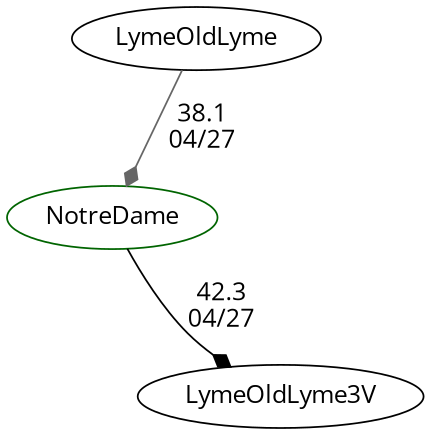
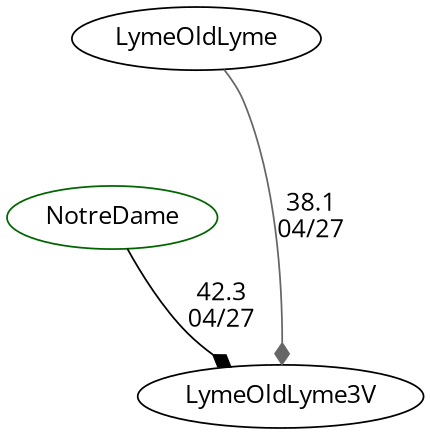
(159, 118) -> (271, 202)
